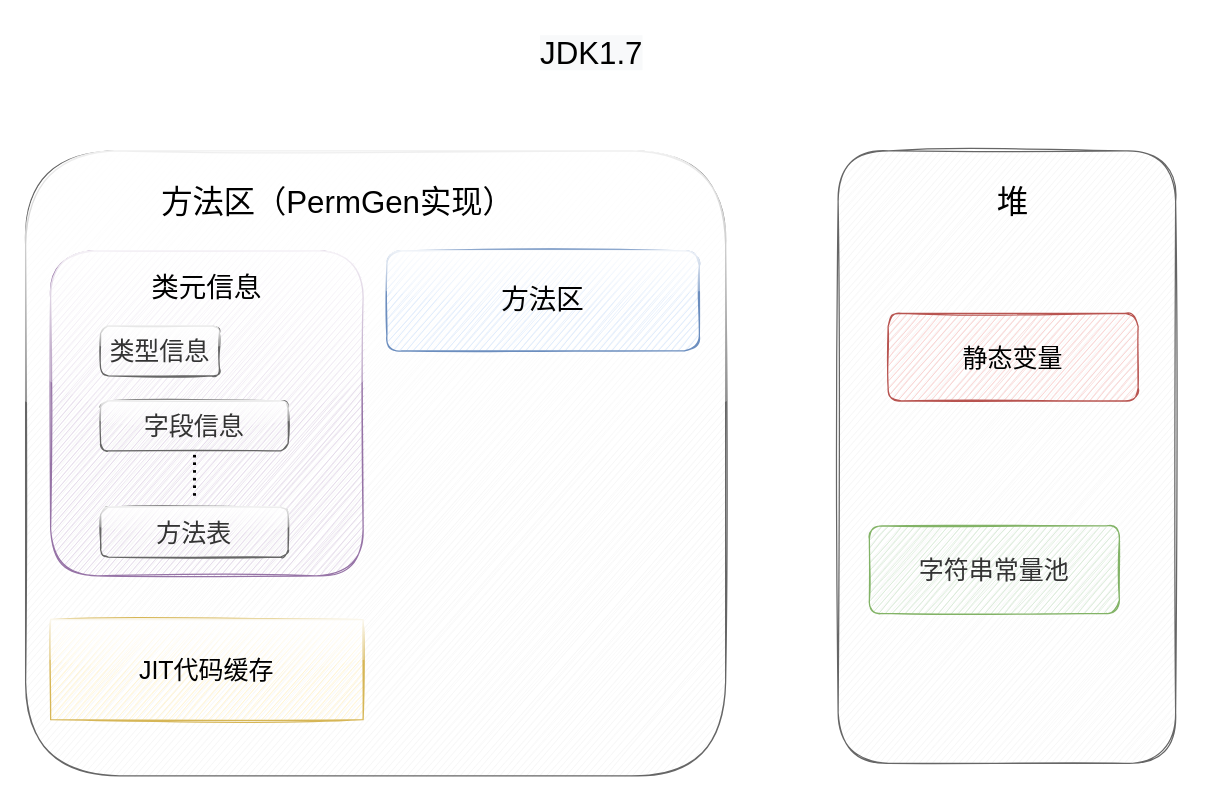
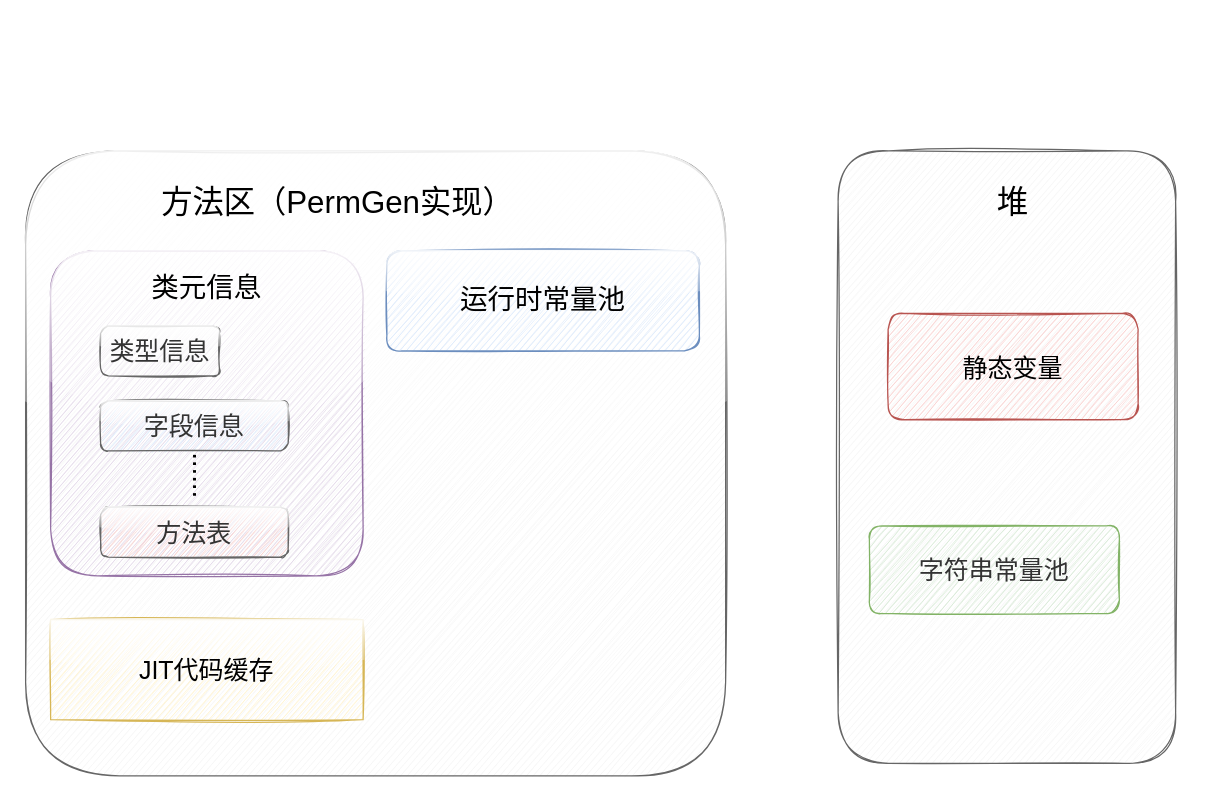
(607, 44) -> none
(543, 301) -> (543, 301)
(1013, 357) -> (1013, 366)
(194, 426) -> (194, 426)
(194, 532) -> (194, 532)
